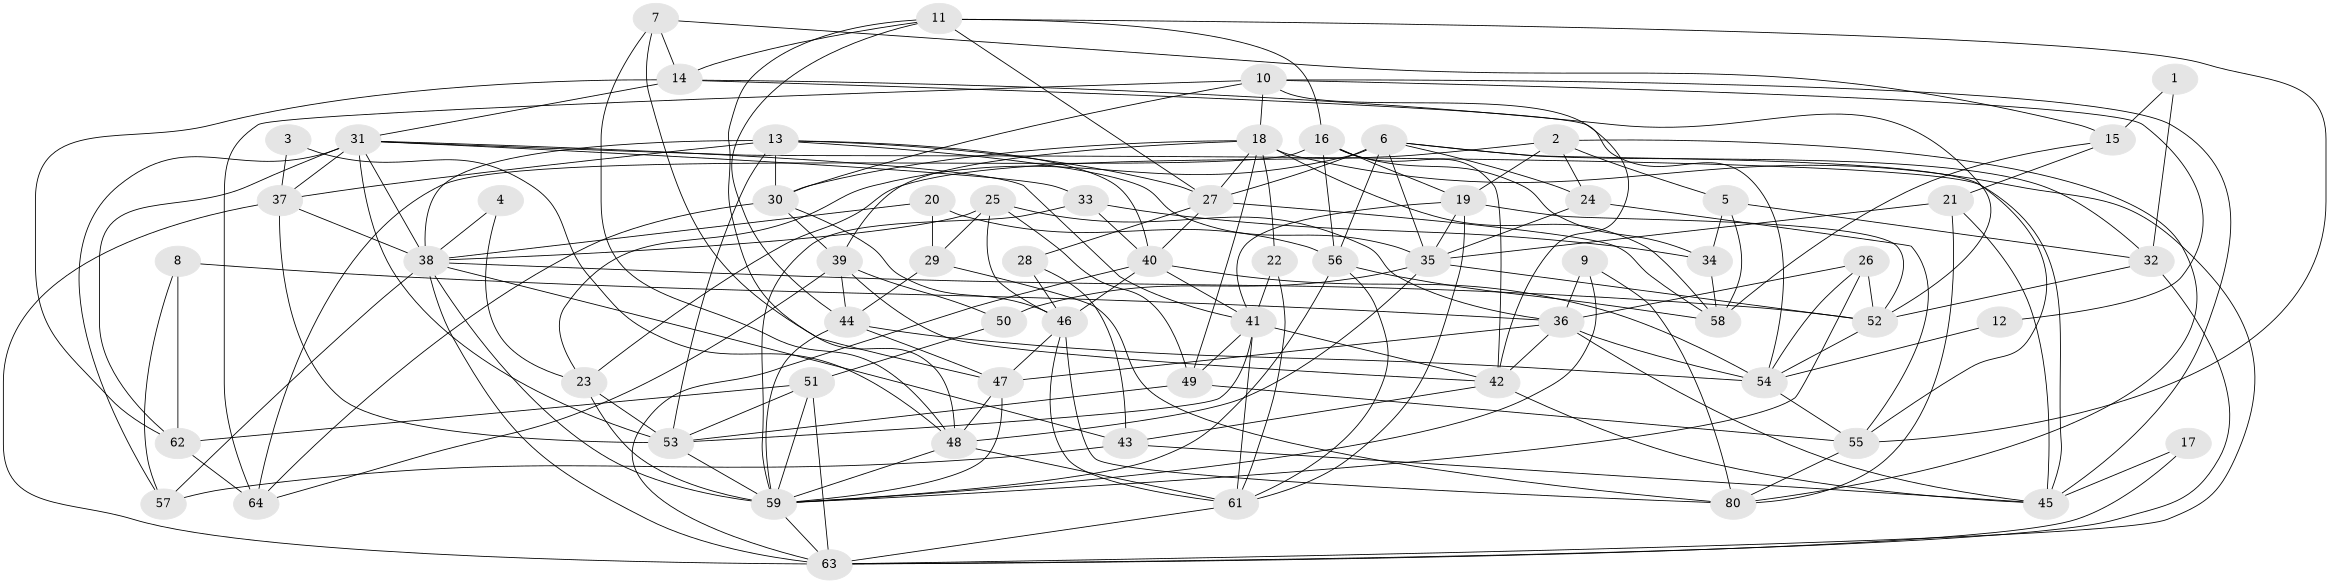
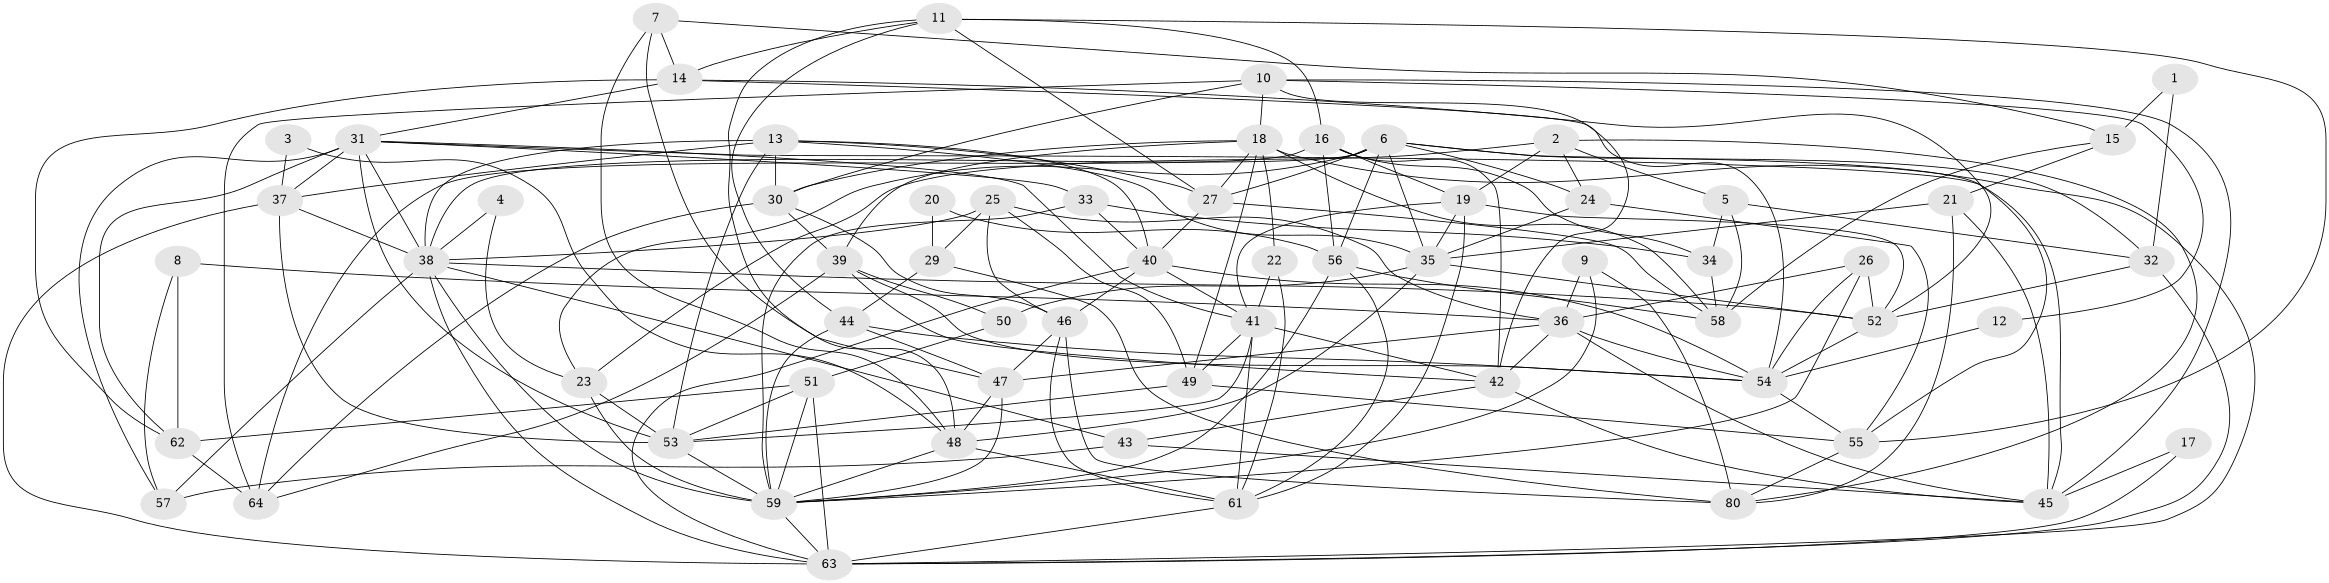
(679, 231) -> (881, 160)
(1025, 261) -> none
(843, 287) -> (1335, 366)
